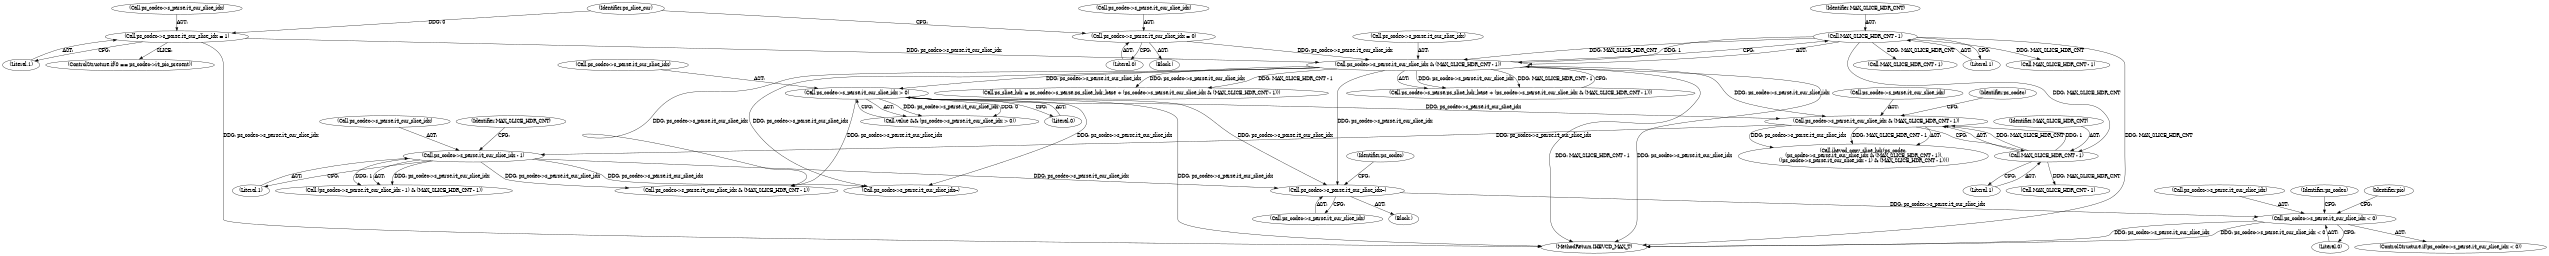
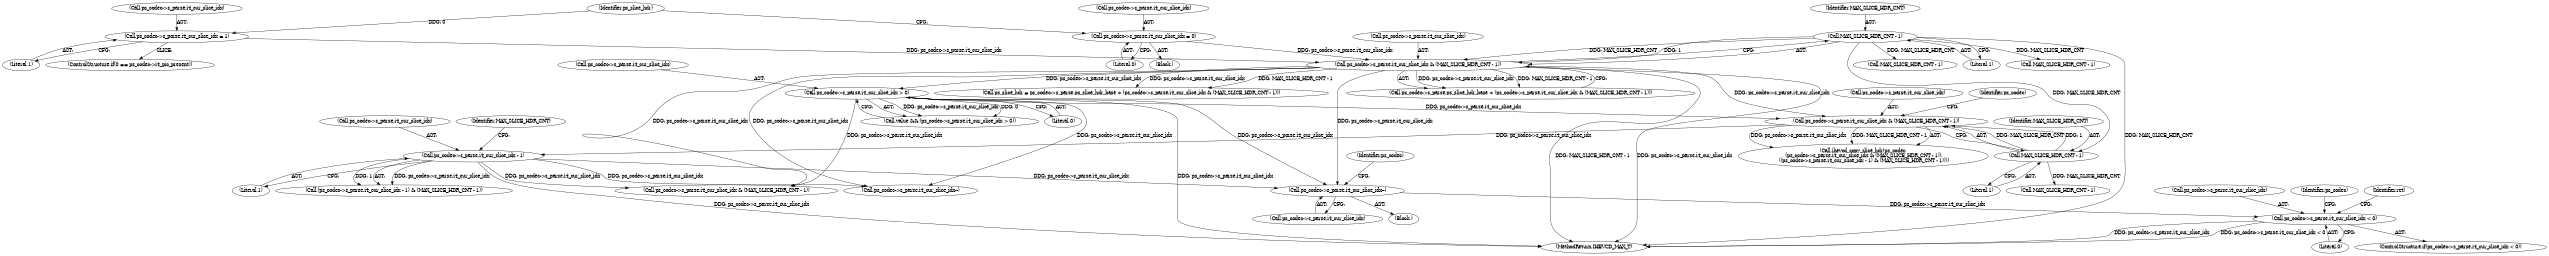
(626, 8) -> (626, 8)
(2389, 191) -> (2389, 191)
(786, 239) -> (1003, 228)
